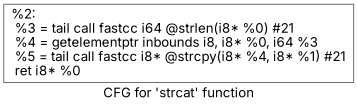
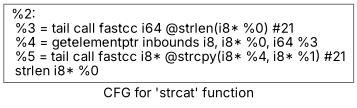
(46, 71) -> (56, 71)
